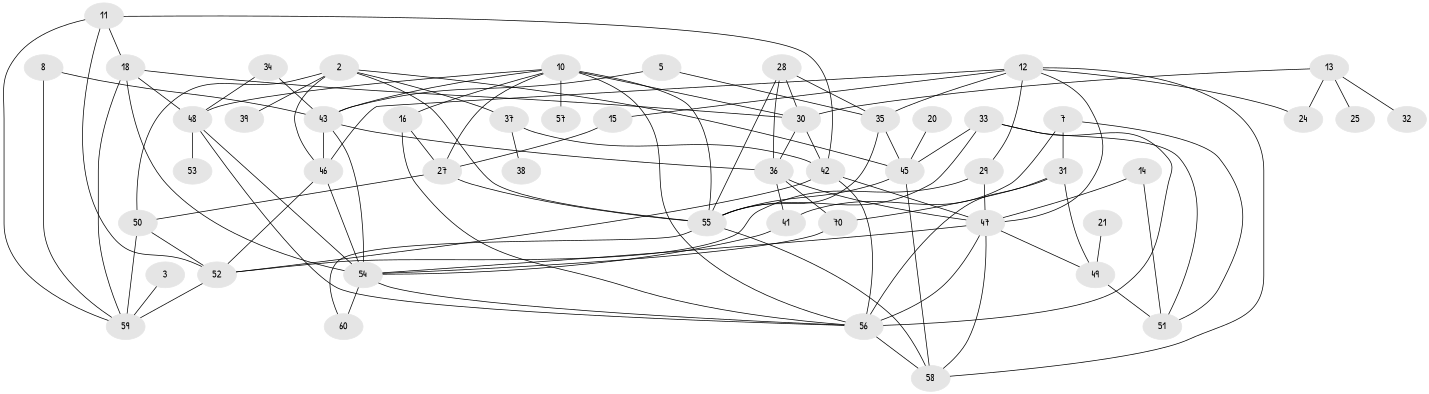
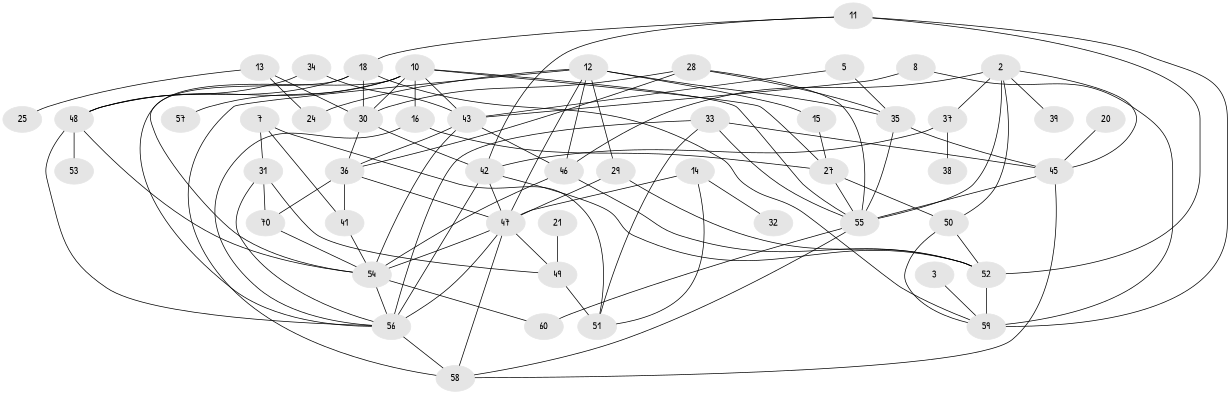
(1368, 94) -> (734, 197)
